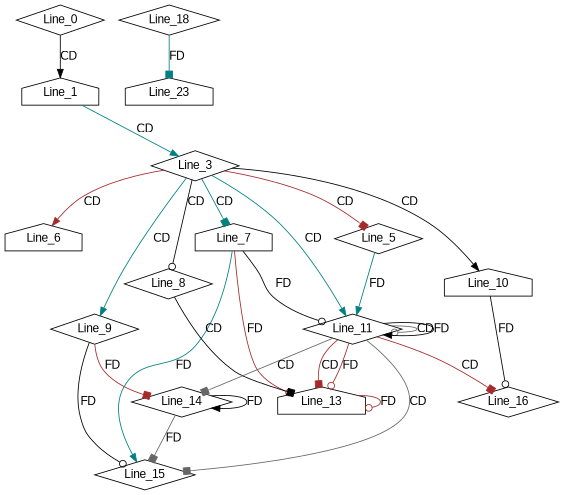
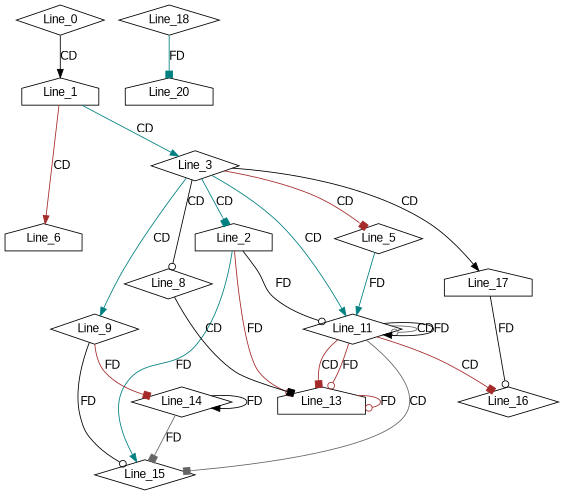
(169, 93) -> (169, 93)
(106, 185) -> (53, 160)
(234, 239) -> (234, 239)
(488, 284) -> (488, 284)
(271, 364) -> none
